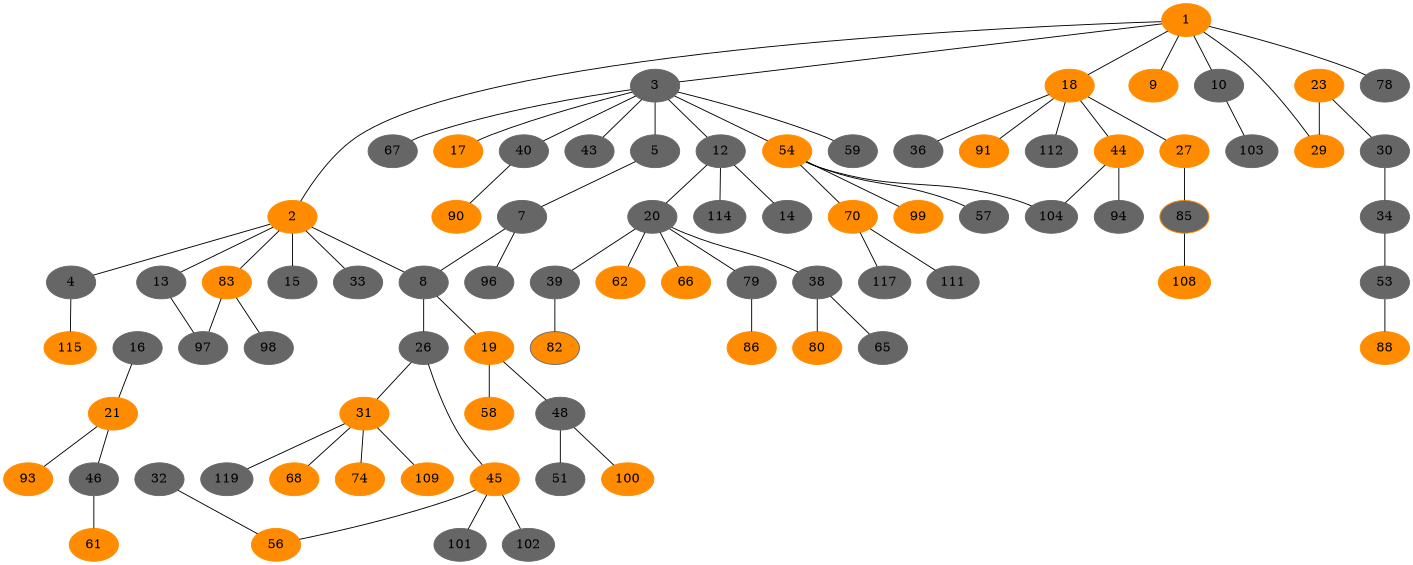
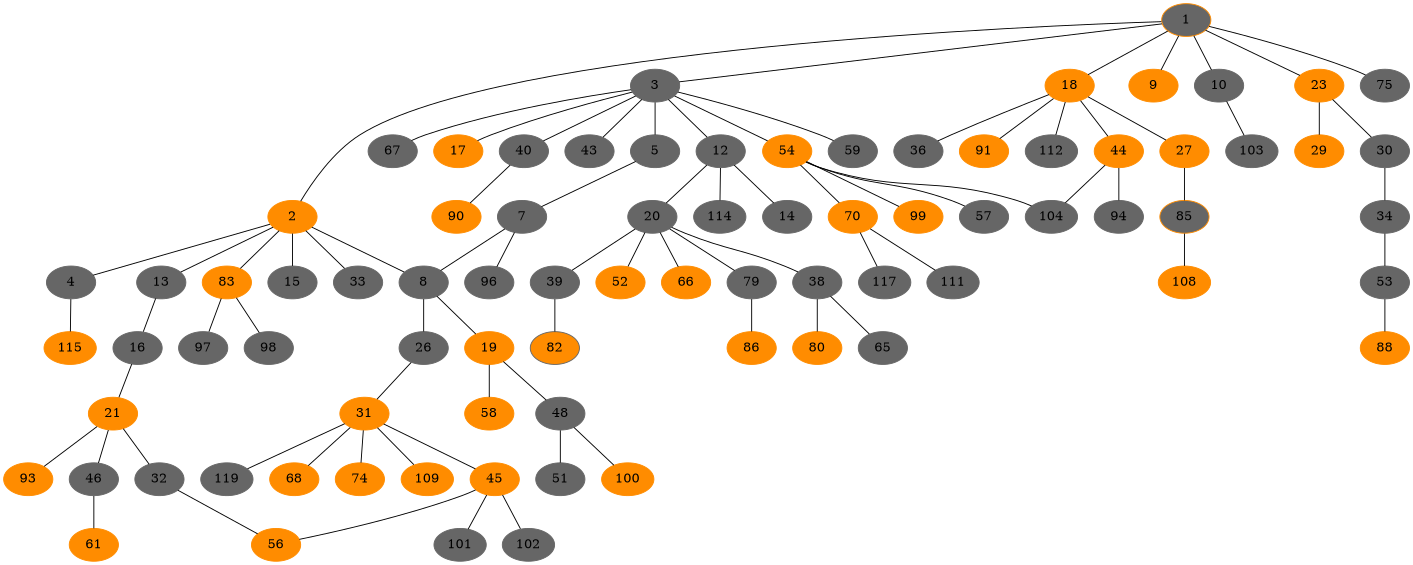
(1186, 20) -> (1186, 20)
(1262, 79) -> (1253, 53)
(1385, 86) -> (1385, 86)
(620, 282) -> (620, 282)
(182, 315) -> (149, 315)
(450, 417) -> (430, 446)
none -> (136, 446)
